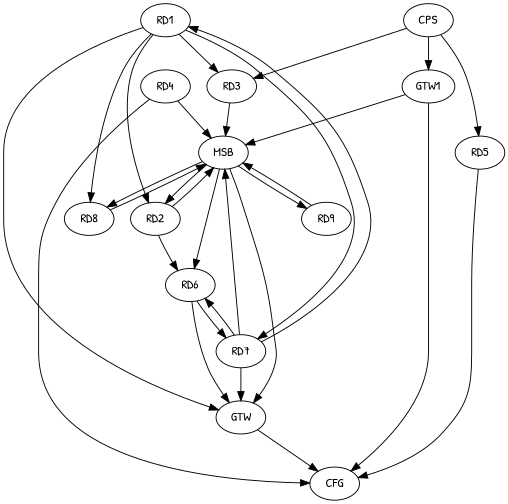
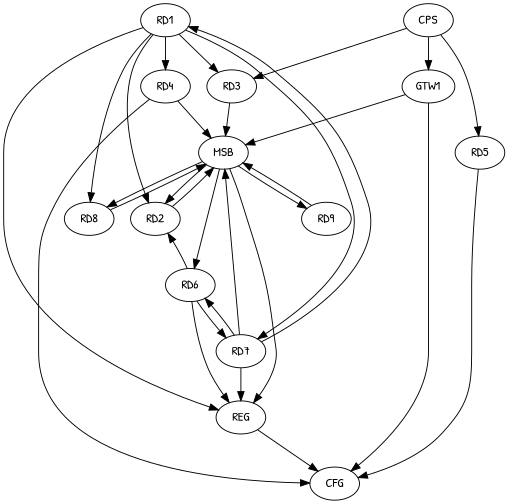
none -> (166, 49)
(165, 249) -> (181, 255)
(241, 417) -> (241, 417)
